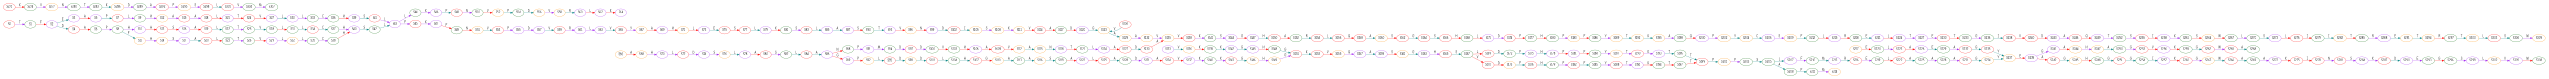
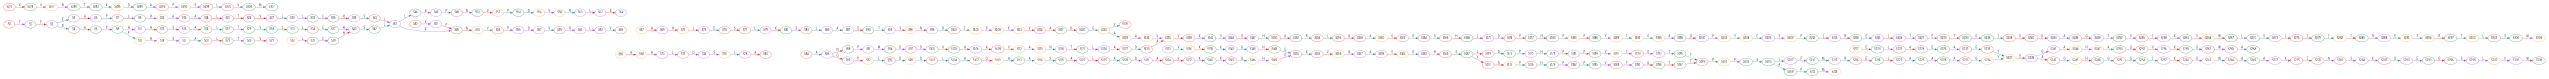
(404, 24) -> (424, 31)
(630, 30) -> none
(1117, 30) -> (1113, 27)
(281, 41) -> none
(2130, 49) -> (2130, 49)
(786, 55) -> none
